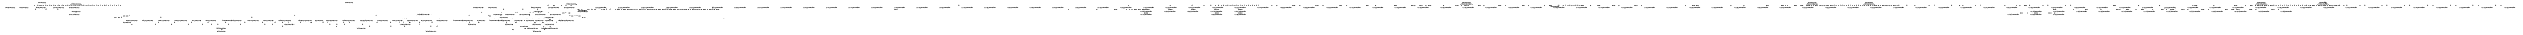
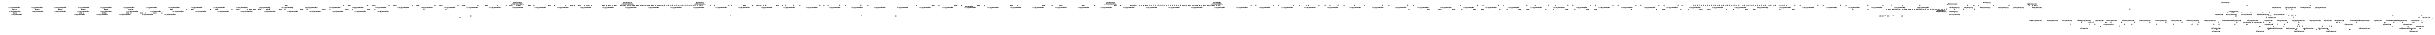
(549, 19) -> (2269, 22)
